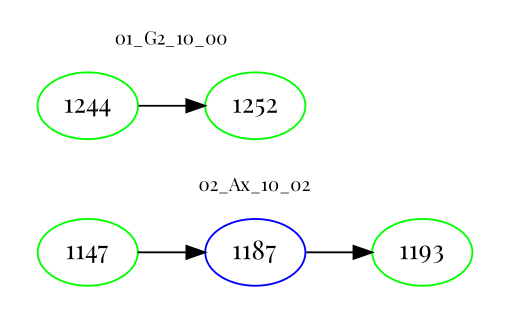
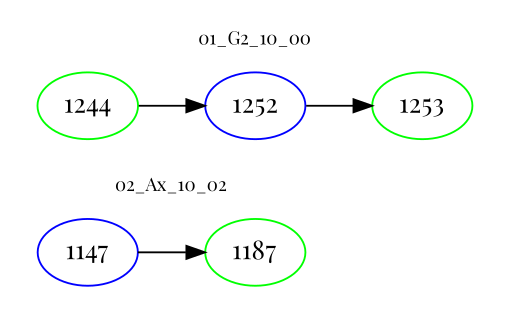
(255, 106) -> (255, 106)
none -> (422, 106)
(88, 252) -> (88, 252)
(255, 252) -> (255, 252)
(422, 252) -> none
